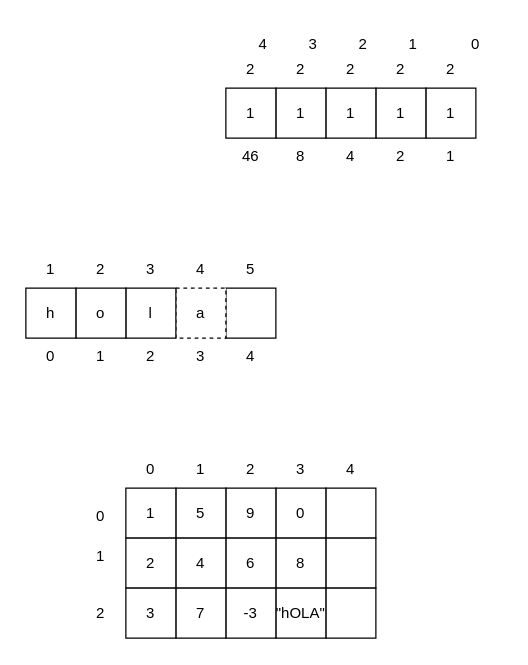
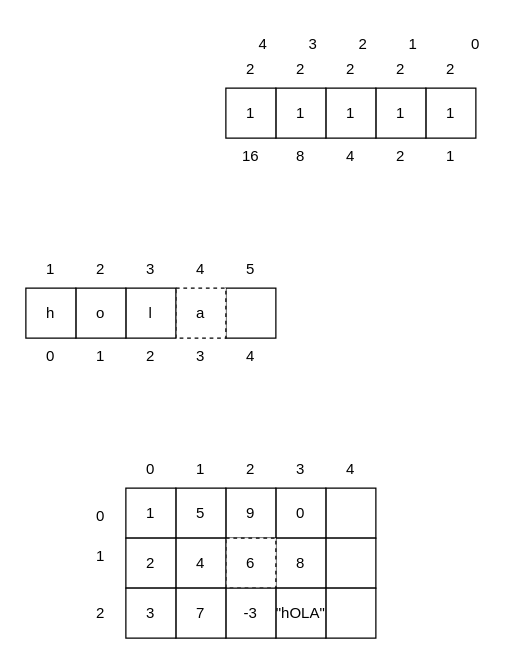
(251, 157) -> (251, 157)
(251, 563) -> (251, 563)
